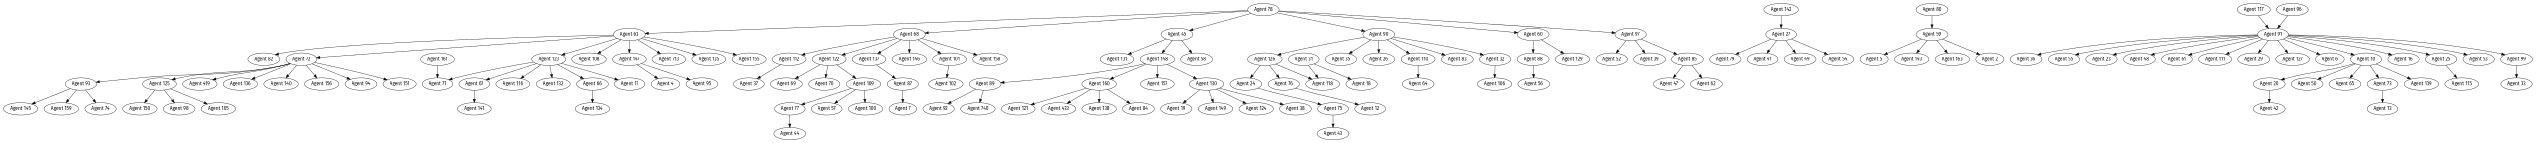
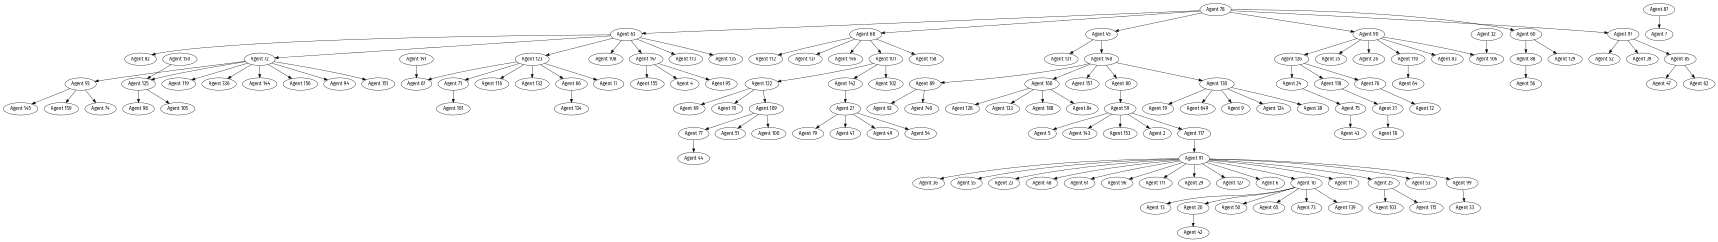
(2284, 21) -> (1157, 170)
(689, 45) -> (647, 70)
(1437, 45) -> (1427, 45)
(871, 46) -> (827, 73)
(669, 59) -> (686, 59)
(1197, 59) -> none
(1952, 59) -> (1120, 134)
(2404, 59) -> (1344, 183)
(437, 70) -> (453, 95)
none -> (1110, 70)
(1312, 70) -> (1358, 96)
none -> (867, 71)
(885, 71) -> none
(200, 84) -> (179, 84)
(240, 84) -> (219, 84)
(281, 84) -> (260, 84)
(749, 84) -> none
(151, 95) -> (163, 70)
(474, 95) -> (416, 70)
(2383, 95) -> (1233, 196)
(827, 109) -> (730, 134)
(1018, 109) -> (962, 109)
(1058, 109) -> (1003, 109)
(1099, 109) -> (1043, 109)
(1216, 109) -> (1198, 109)
none -> (1236, 109)
none -> (1155, 121)
none -> (1386, 208)
